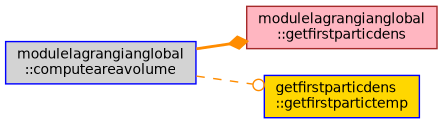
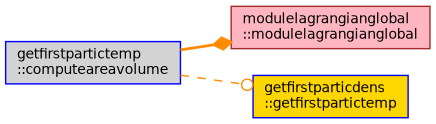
(342, 27) -> (331, 27)
(101, 63) -> (93, 63)
